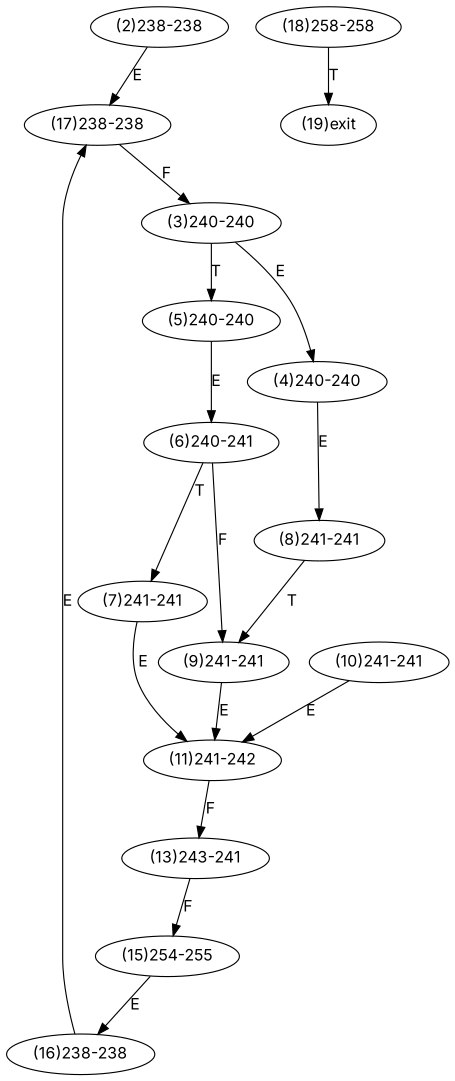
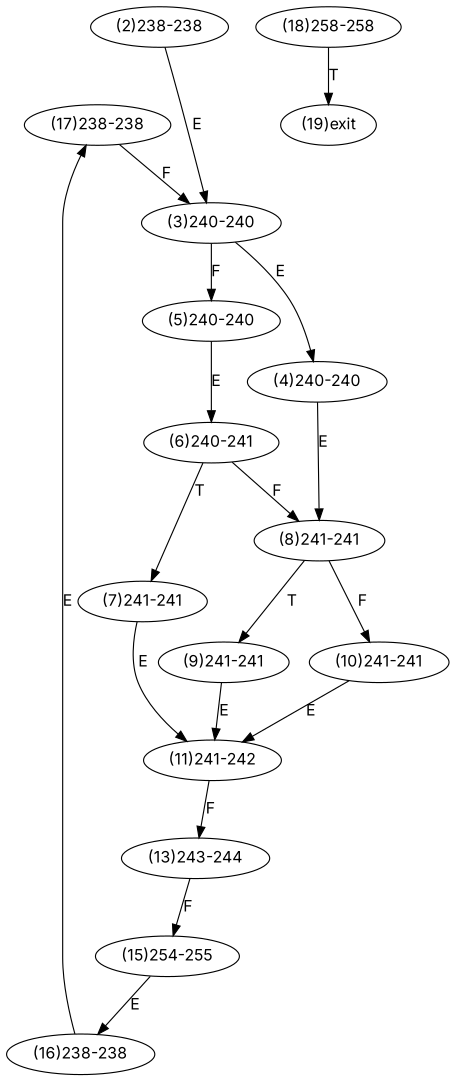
(132, 71) -> (185, 119)
(216, 272) -> (216, 272)
(217, 547) -> (261, 488)
none -> (347, 596)
(196, 858) -> (196, 858)
